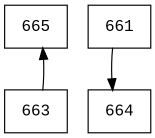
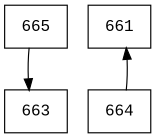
(112, 63) -> (127, 75)
(44, 75) -> (28, 63)
